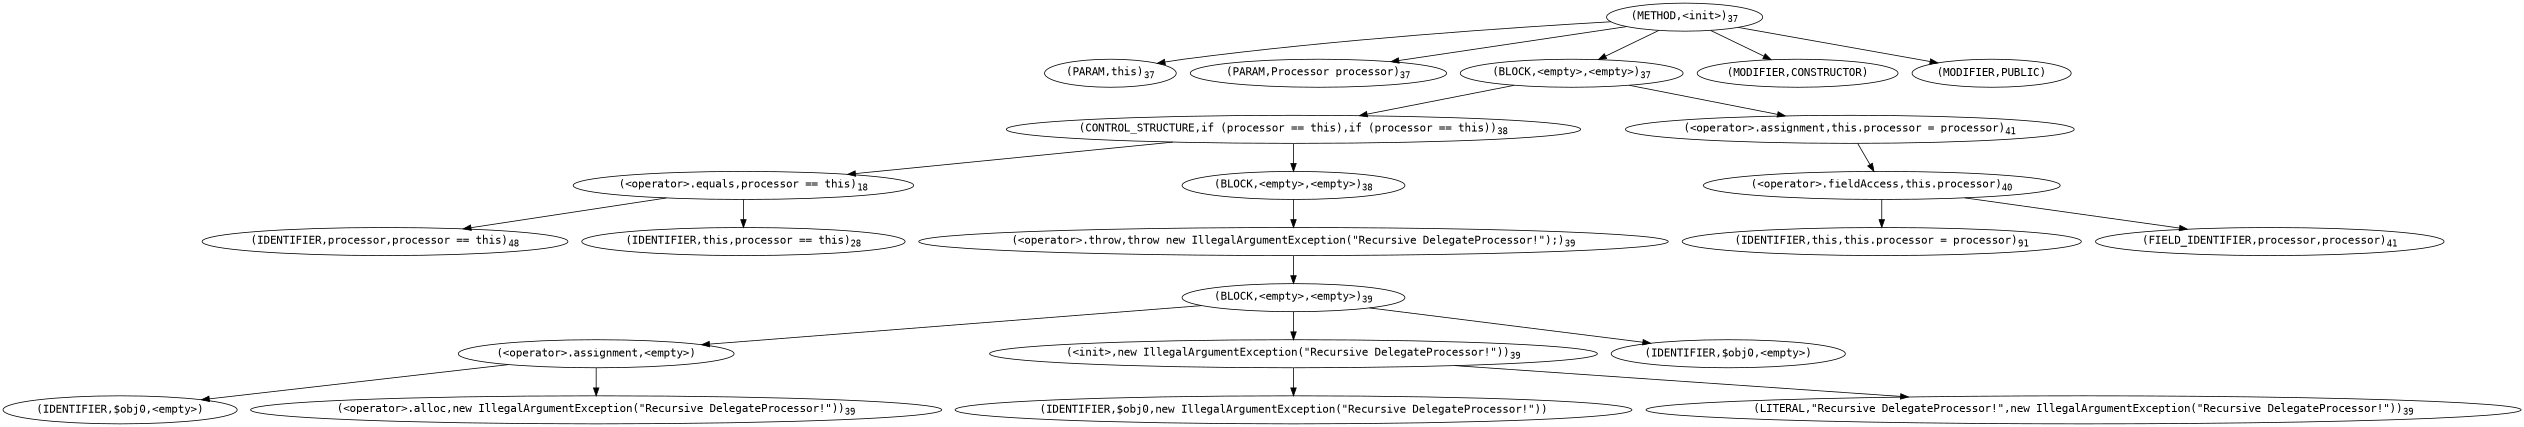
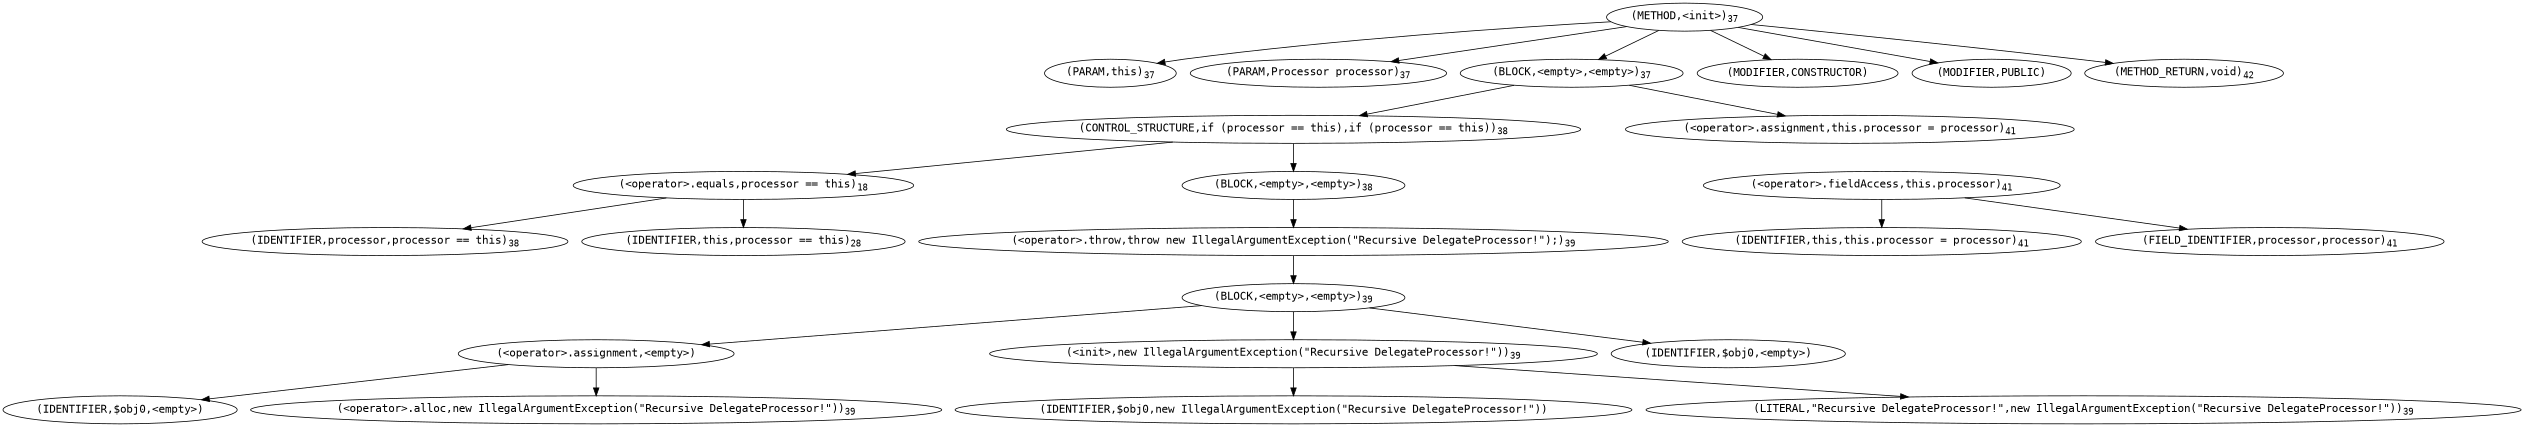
none -> (2184, 73)
(1864, 154) -> none
(2007, 184) -> (2007, 184)
(514, 240) -> (514, 240)
(2024, 240) -> (2024, 240)
